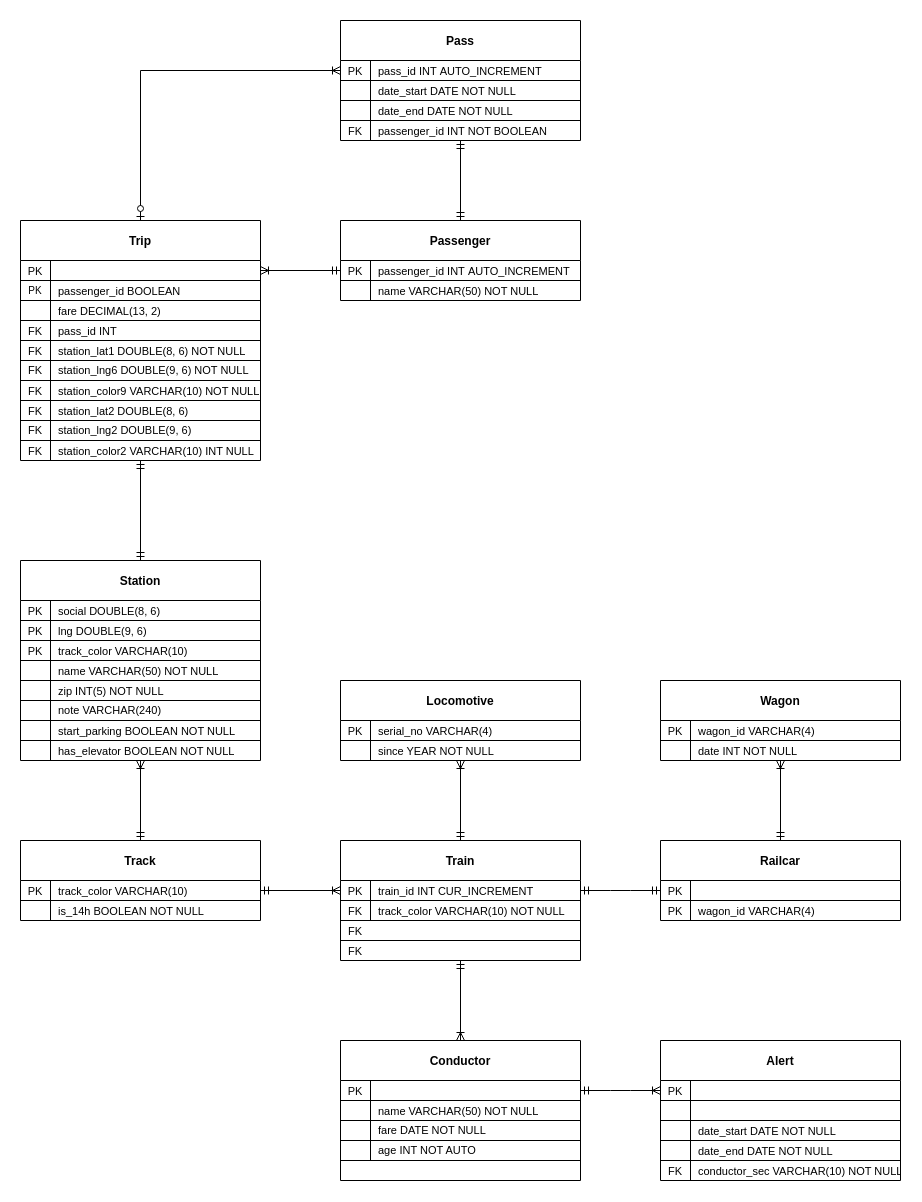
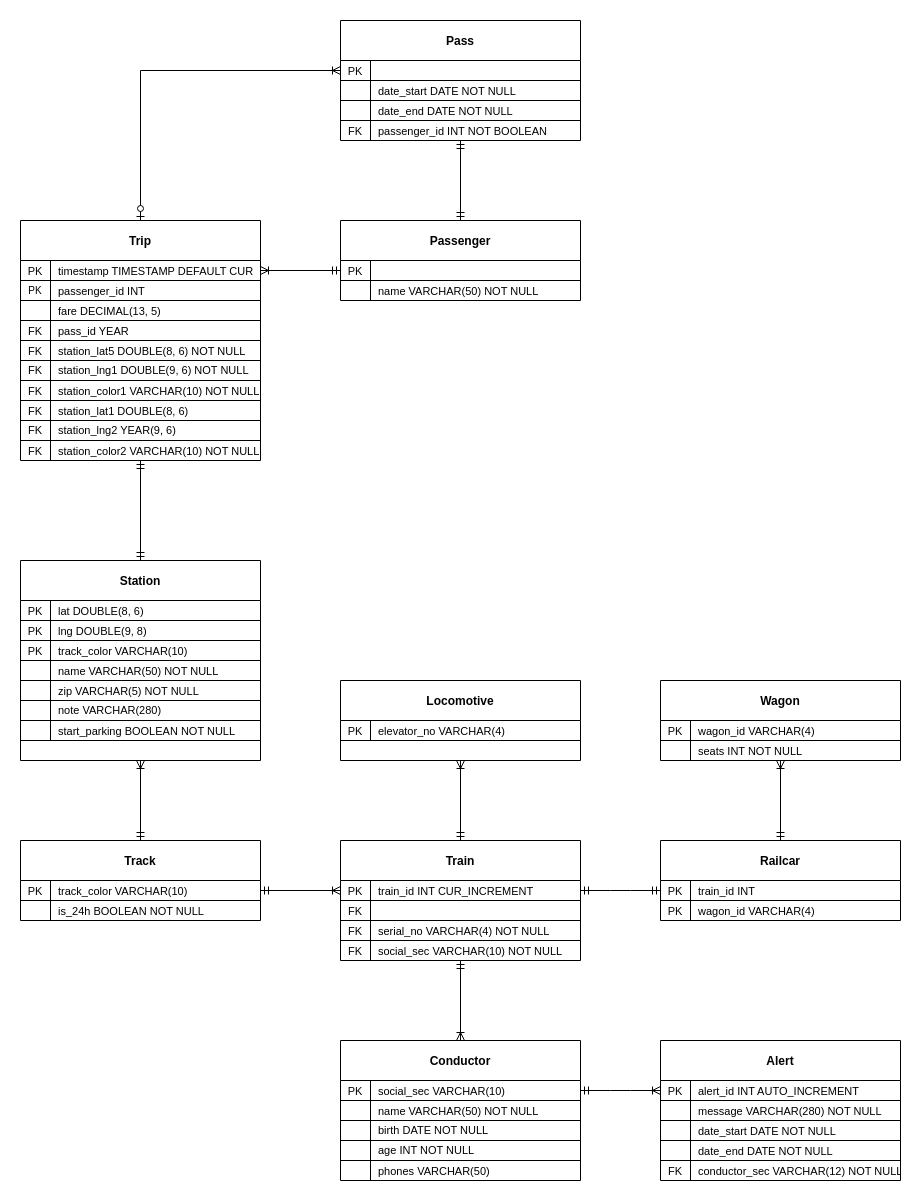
(476, 71) -> none
none -> (156, 271)
(476, 271) -> none
(117, 291) -> (104, 291)
(112, 311) -> (112, 311)
(89, 331) -> (92, 331)
(153, 351) -> (153, 351)
(153, 371) -> (153, 371)
(159, 391) -> (159, 391)
(128, 411) -> (128, 411)
(128, 431) -> (122, 431)
(159, 451) -> (159, 451)
(109, 611) -> (102, 611)
(102, 631) -> (102, 631)
(111, 691) -> (123, 691)
(109, 711) -> (109, 711)
(435, 731) -> (443, 731)
(156, 751) -> none
(476, 751) -> none
(746, 751) -> (749, 751)
none -> (796, 891)
(123, 911) -> (123, 911)
(476, 911) -> none
none -> (476, 931)
none -> (476, 951)
none -> (476, 1091)
none -> (796, 1091)
none -> (796, 1111)
(430, 1131) -> (431, 1131)
(423, 1151) -> (423, 1151)
none -> (476, 1171)
(798, 1171) -> (798, 1171)
